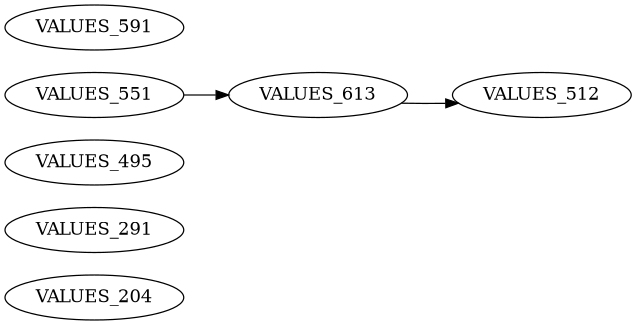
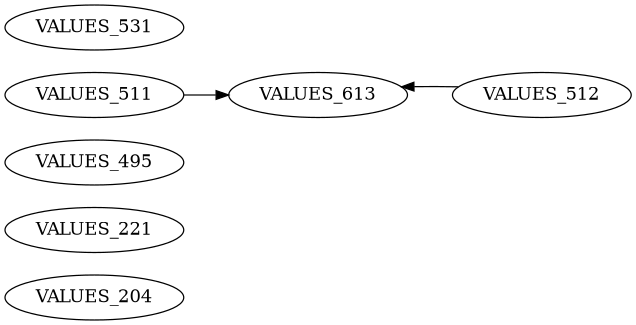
(94, 28) -> (94, 28)
(94, 95) -> (94, 95)
(423, 103) -> (436, 87)
(94, 230) -> (94, 230)
